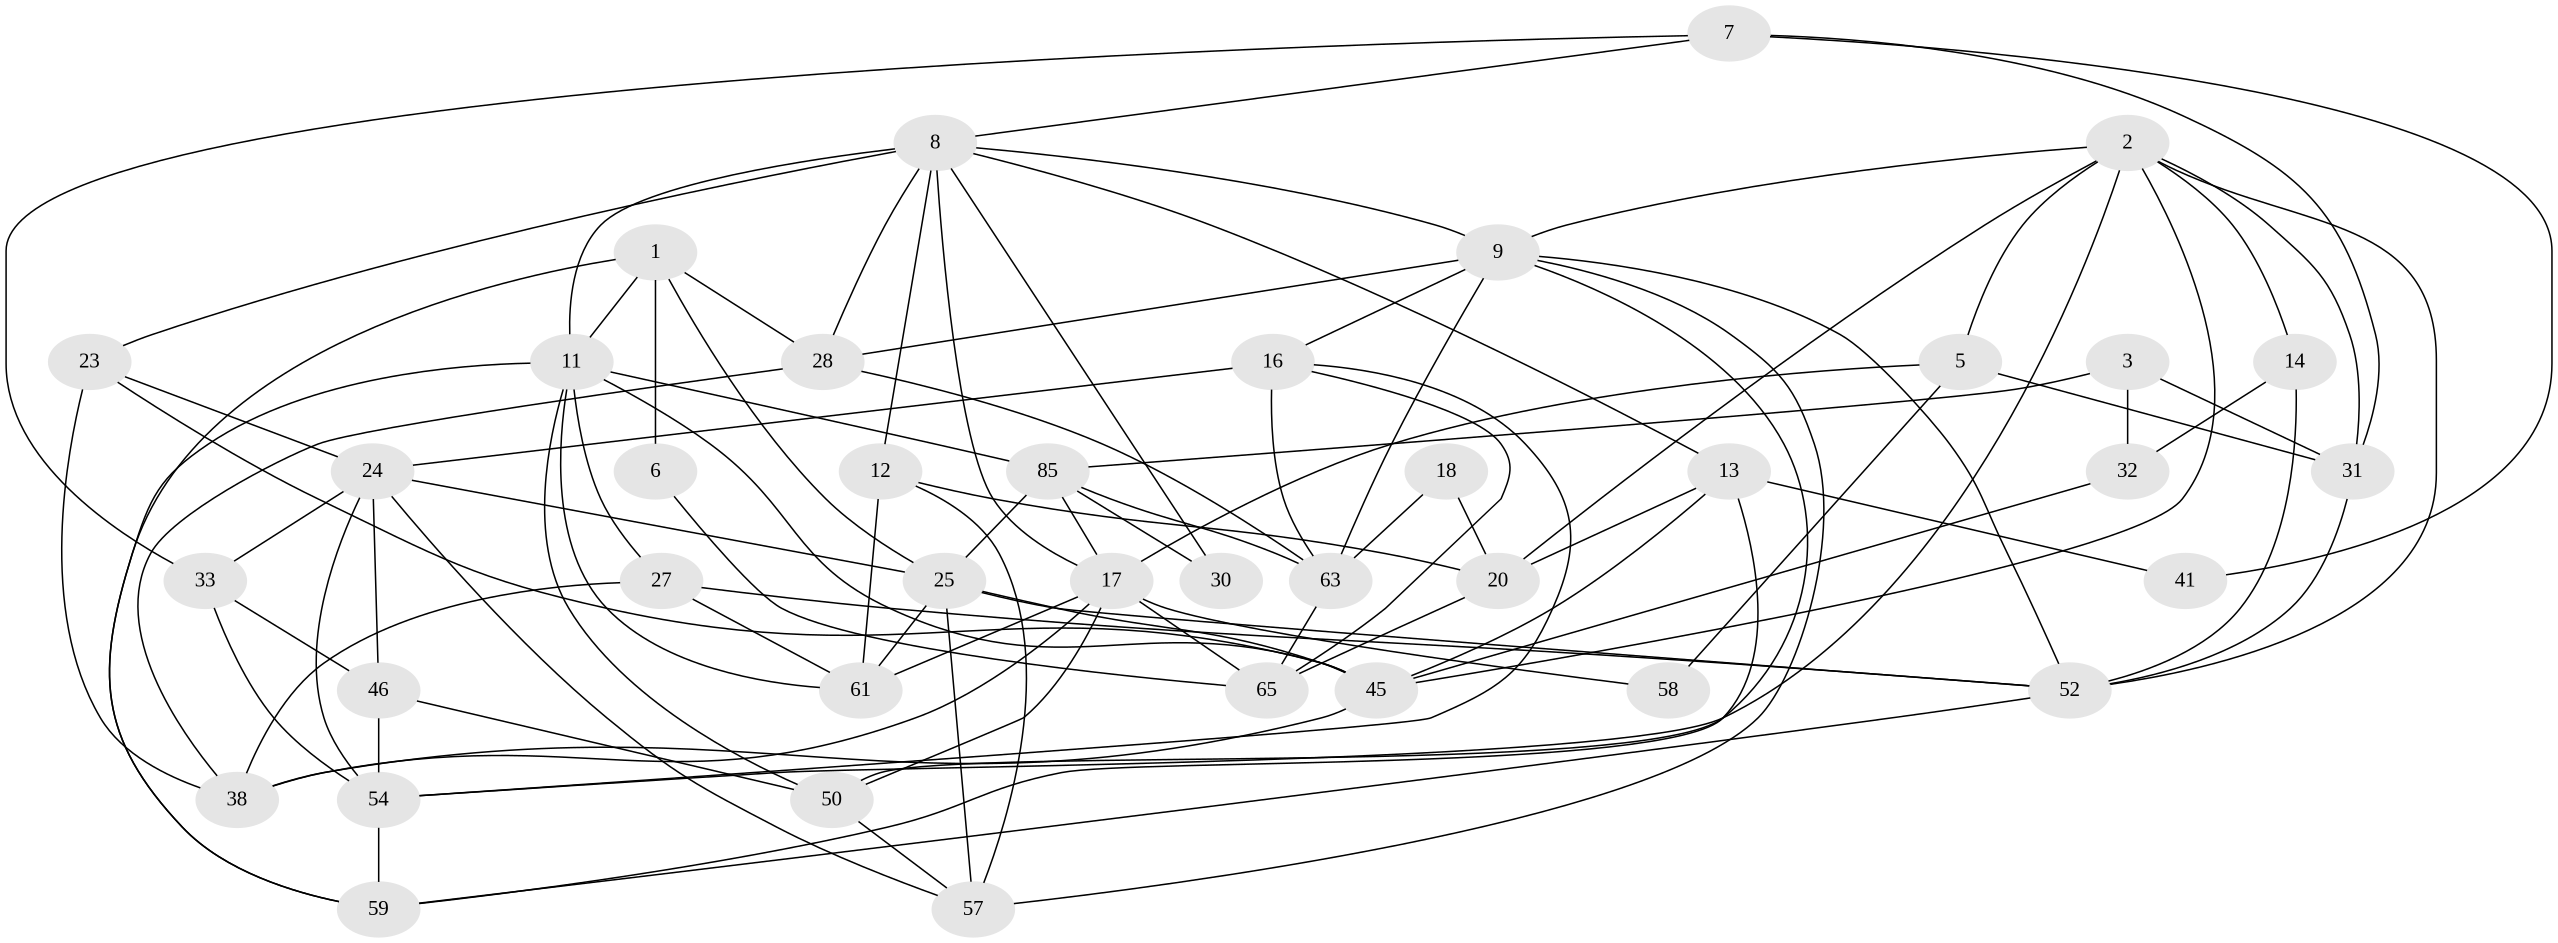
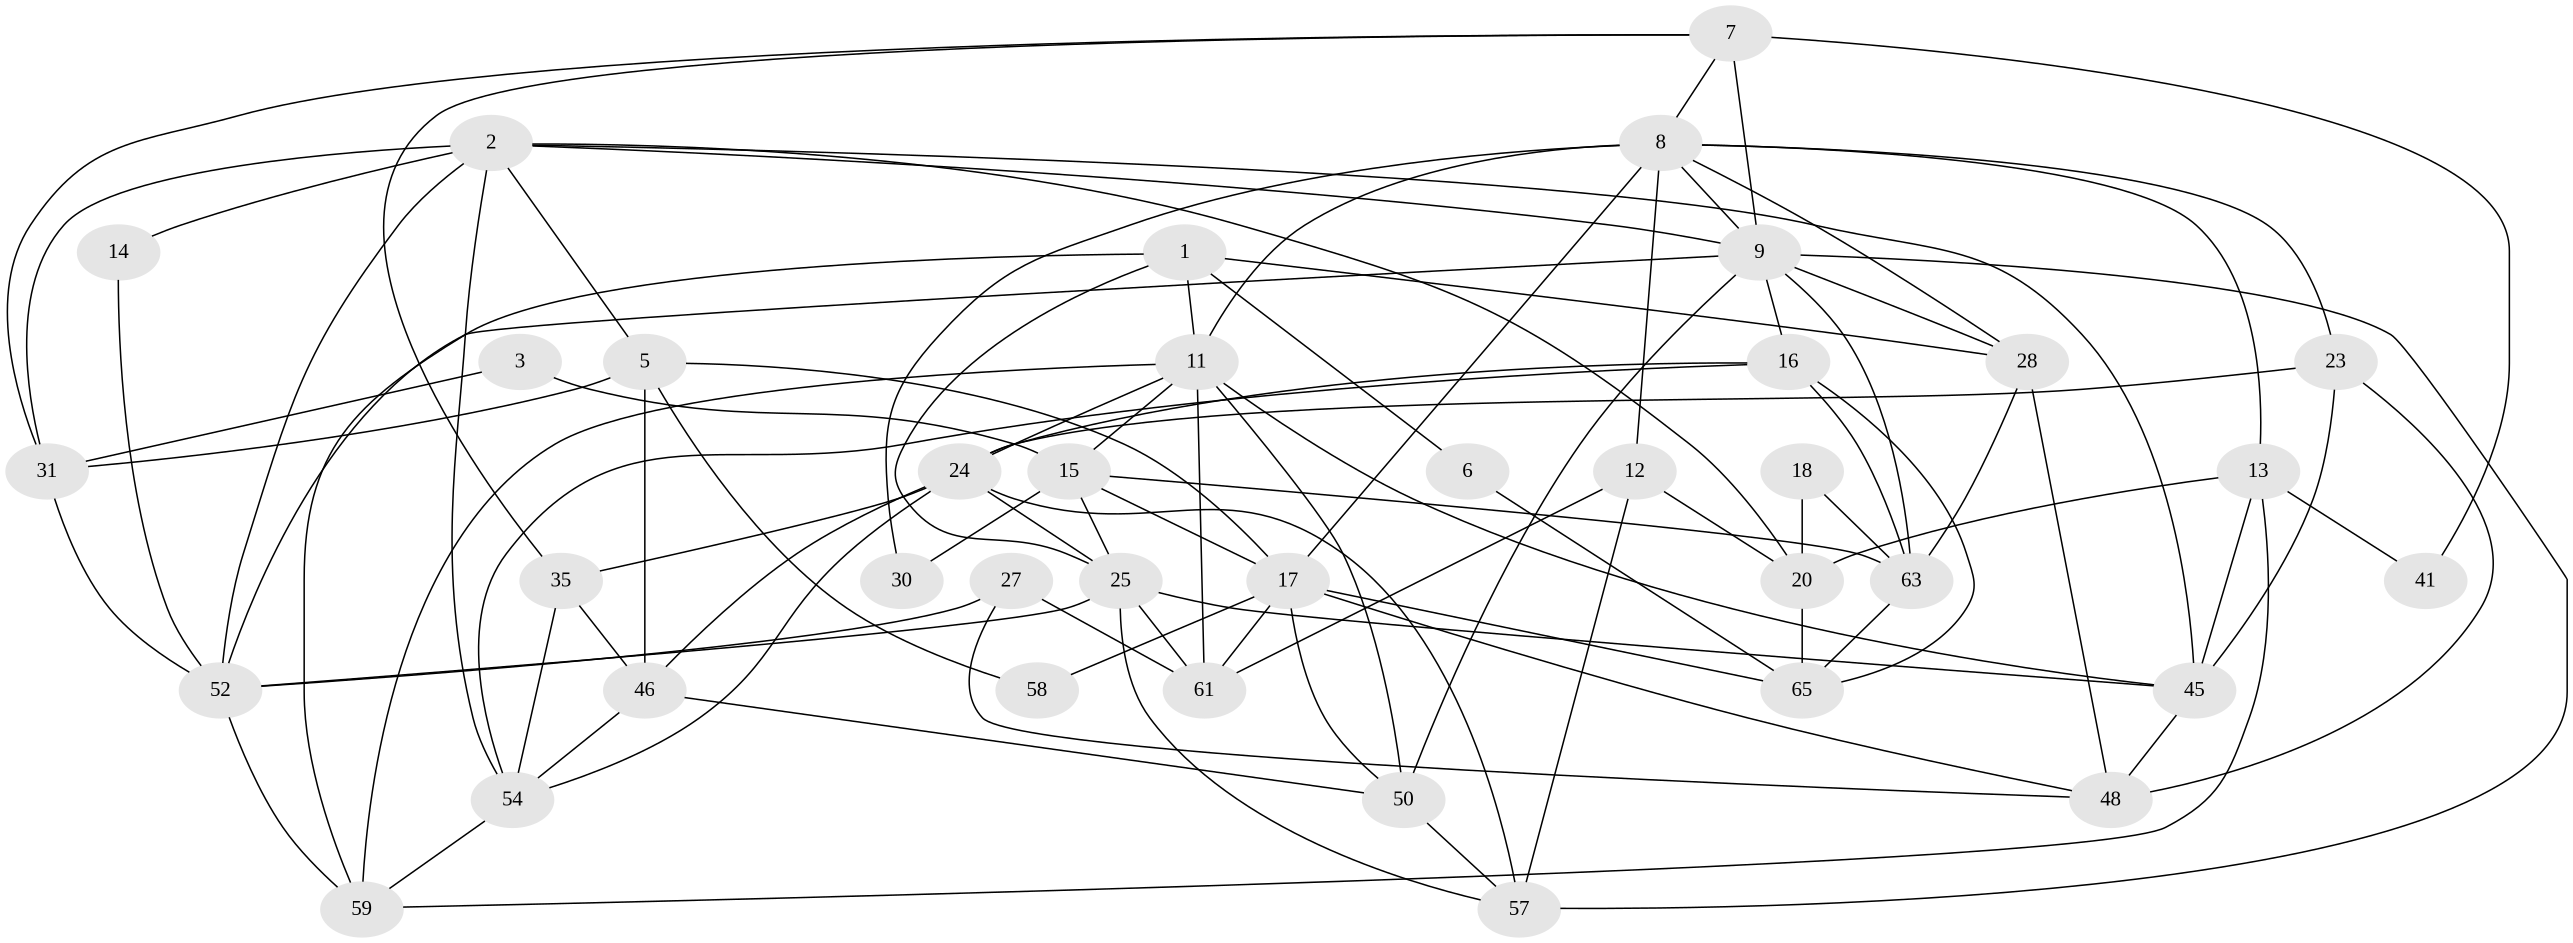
none -> (1744, 135)
(1048, 471) -> (1069, 471)
(2128, 471) -> none
(593, 479) -> (1103, 404)
none -> (645, 526)
(205, 581) -> (561, 581)
(237, 800) -> (2111, 800)
